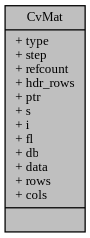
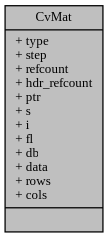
(45, 83) -> (54, 83)
